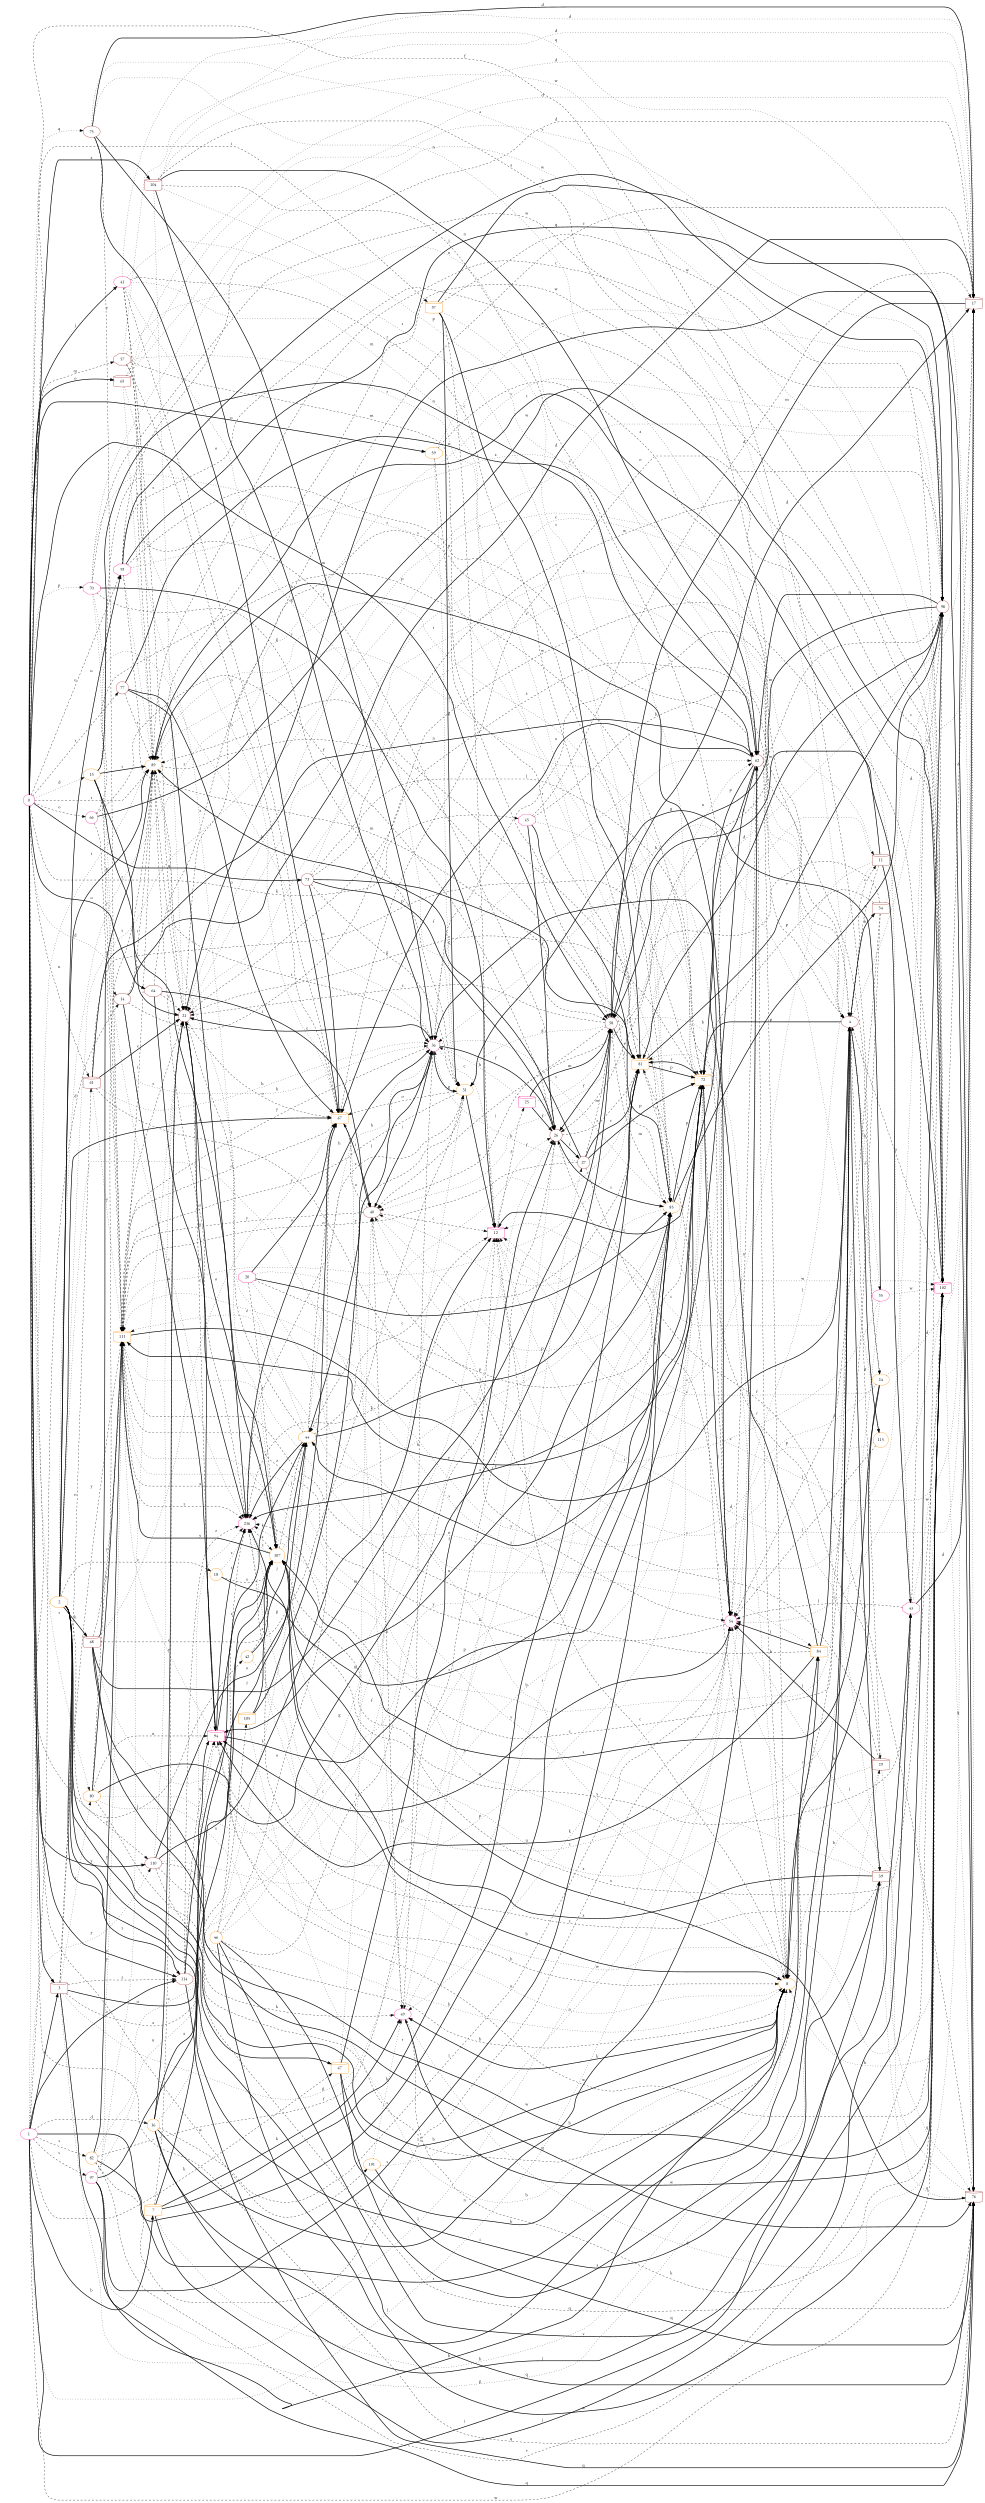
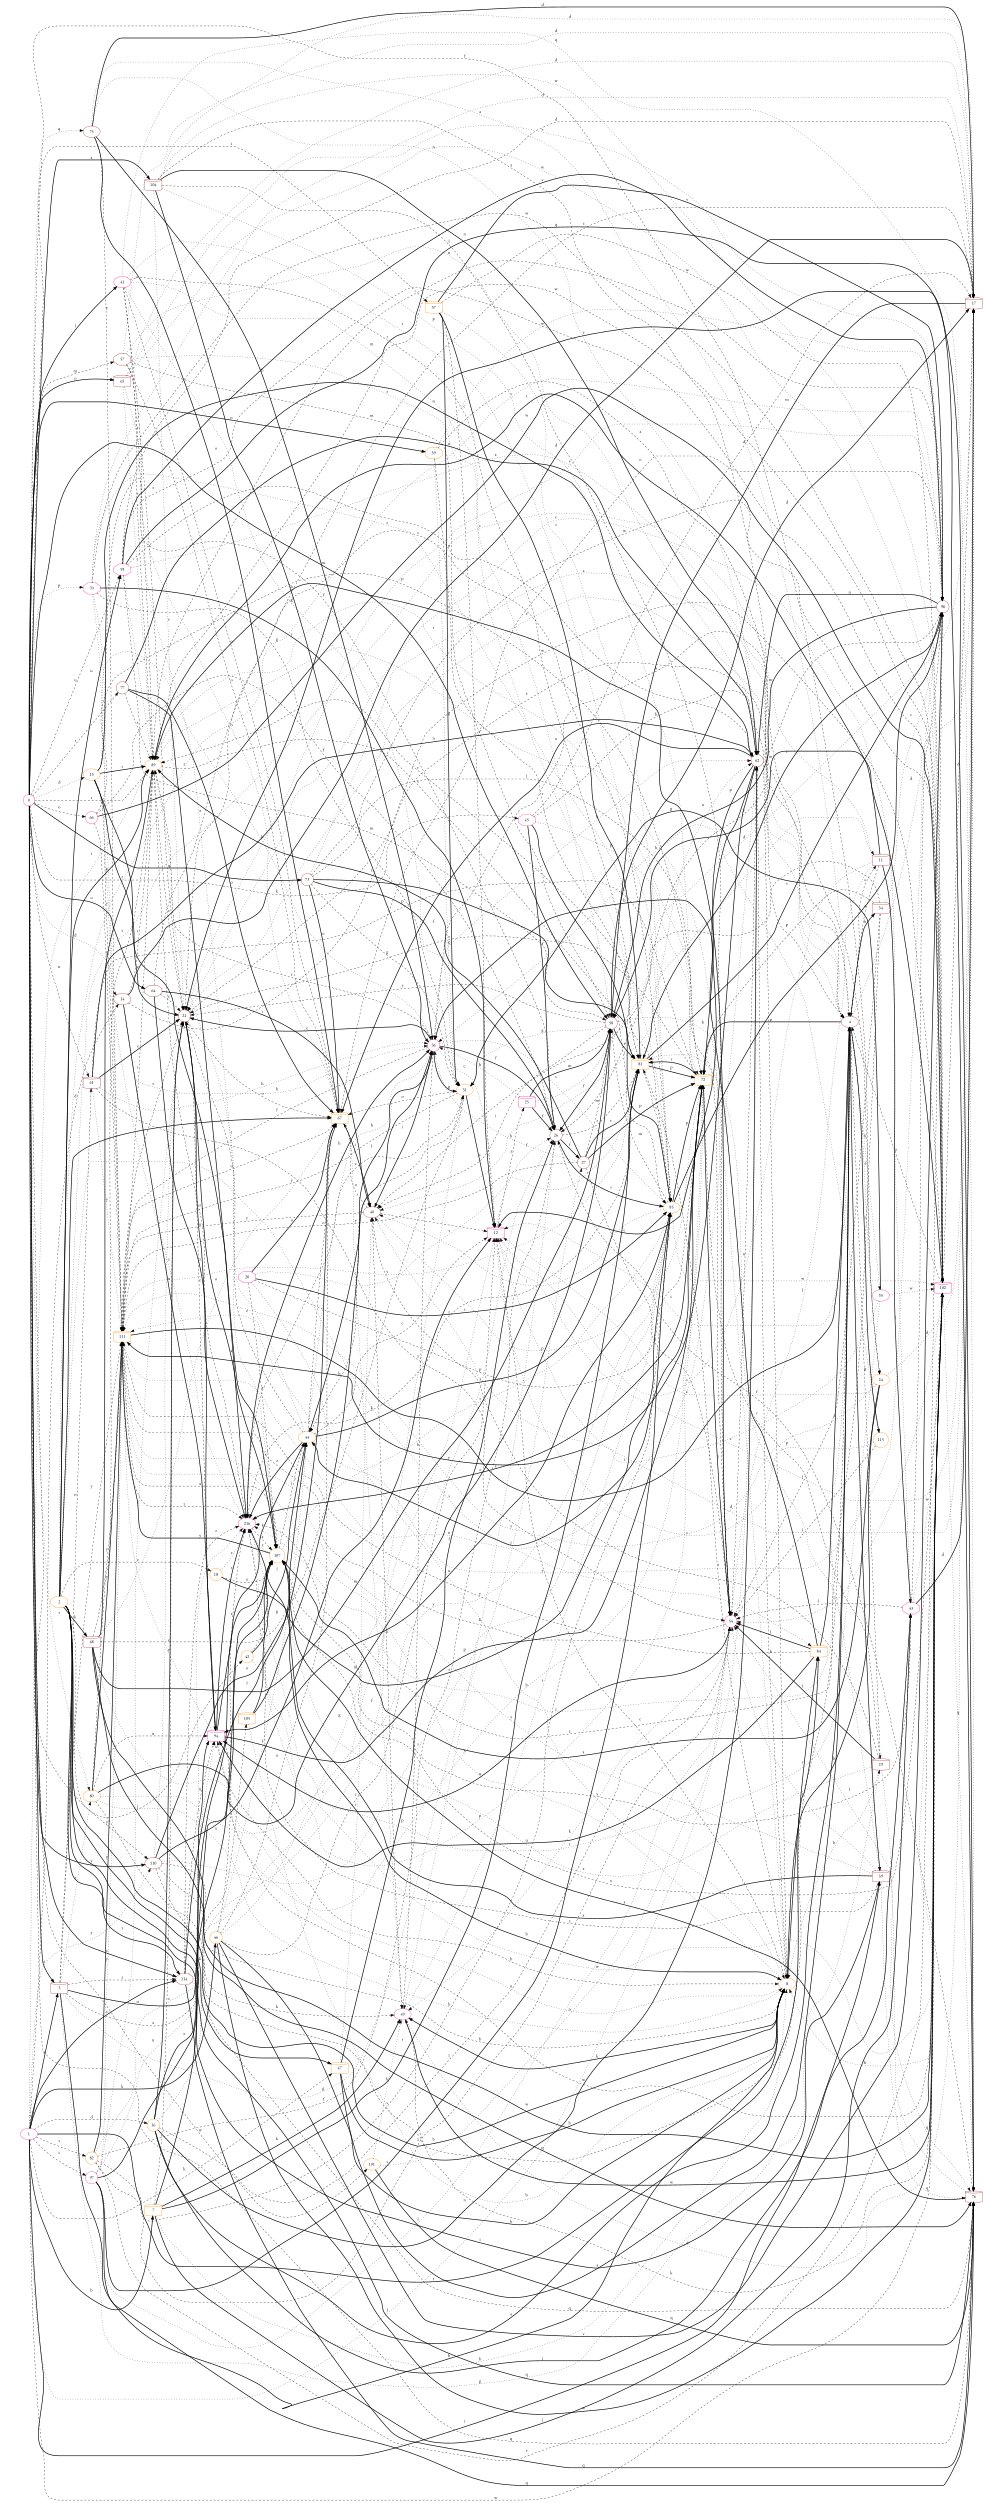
(520, 1879) -> (520, 1879)
none -> (156, 2088)
